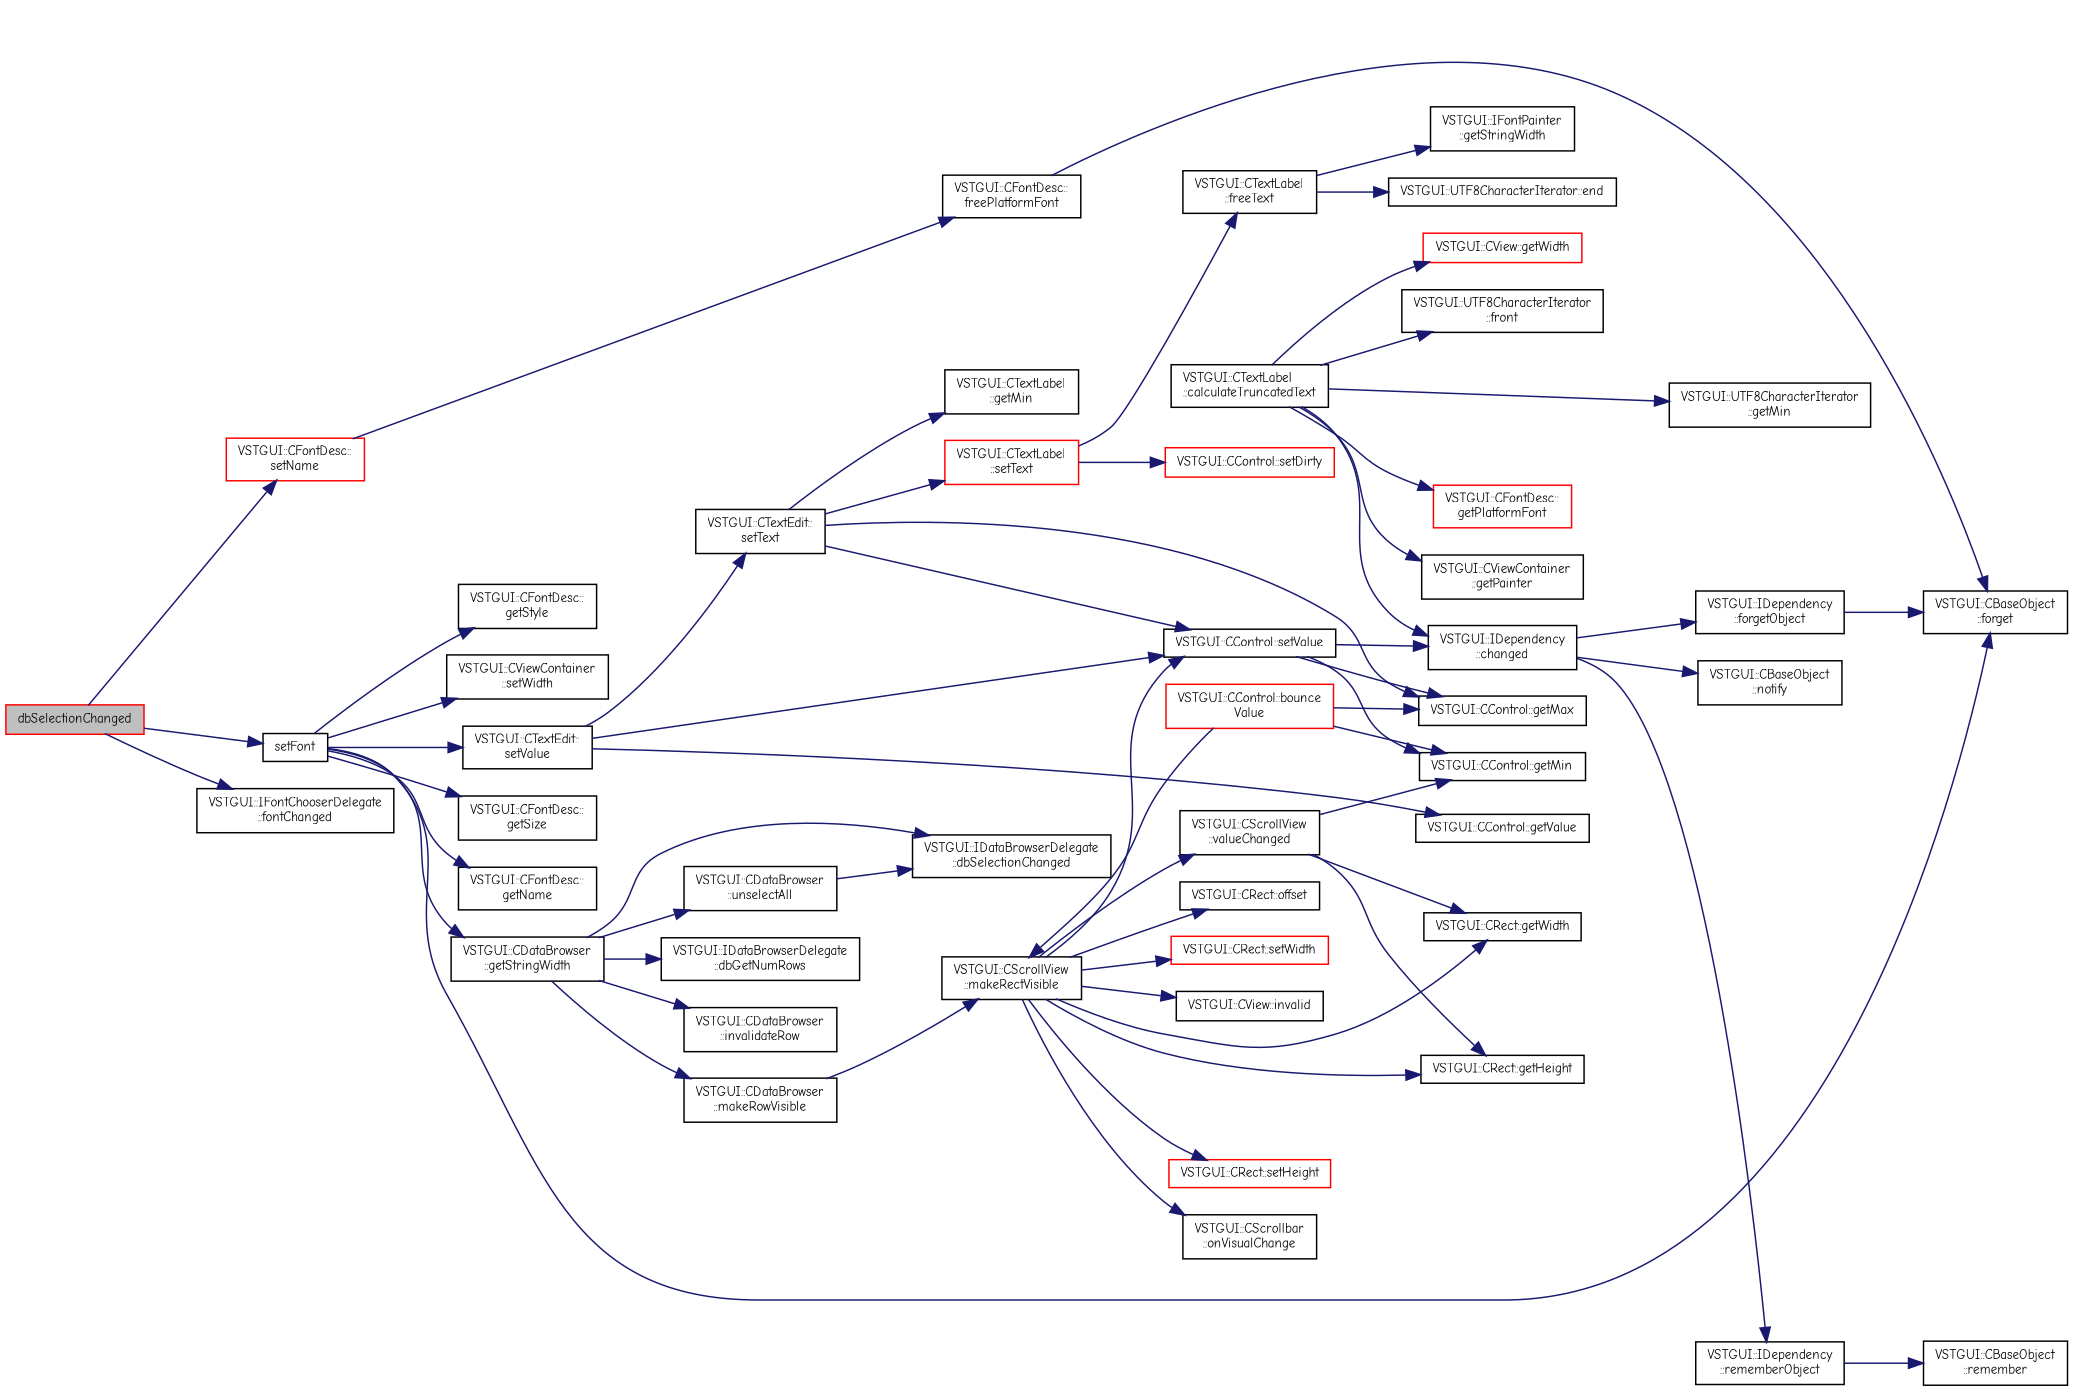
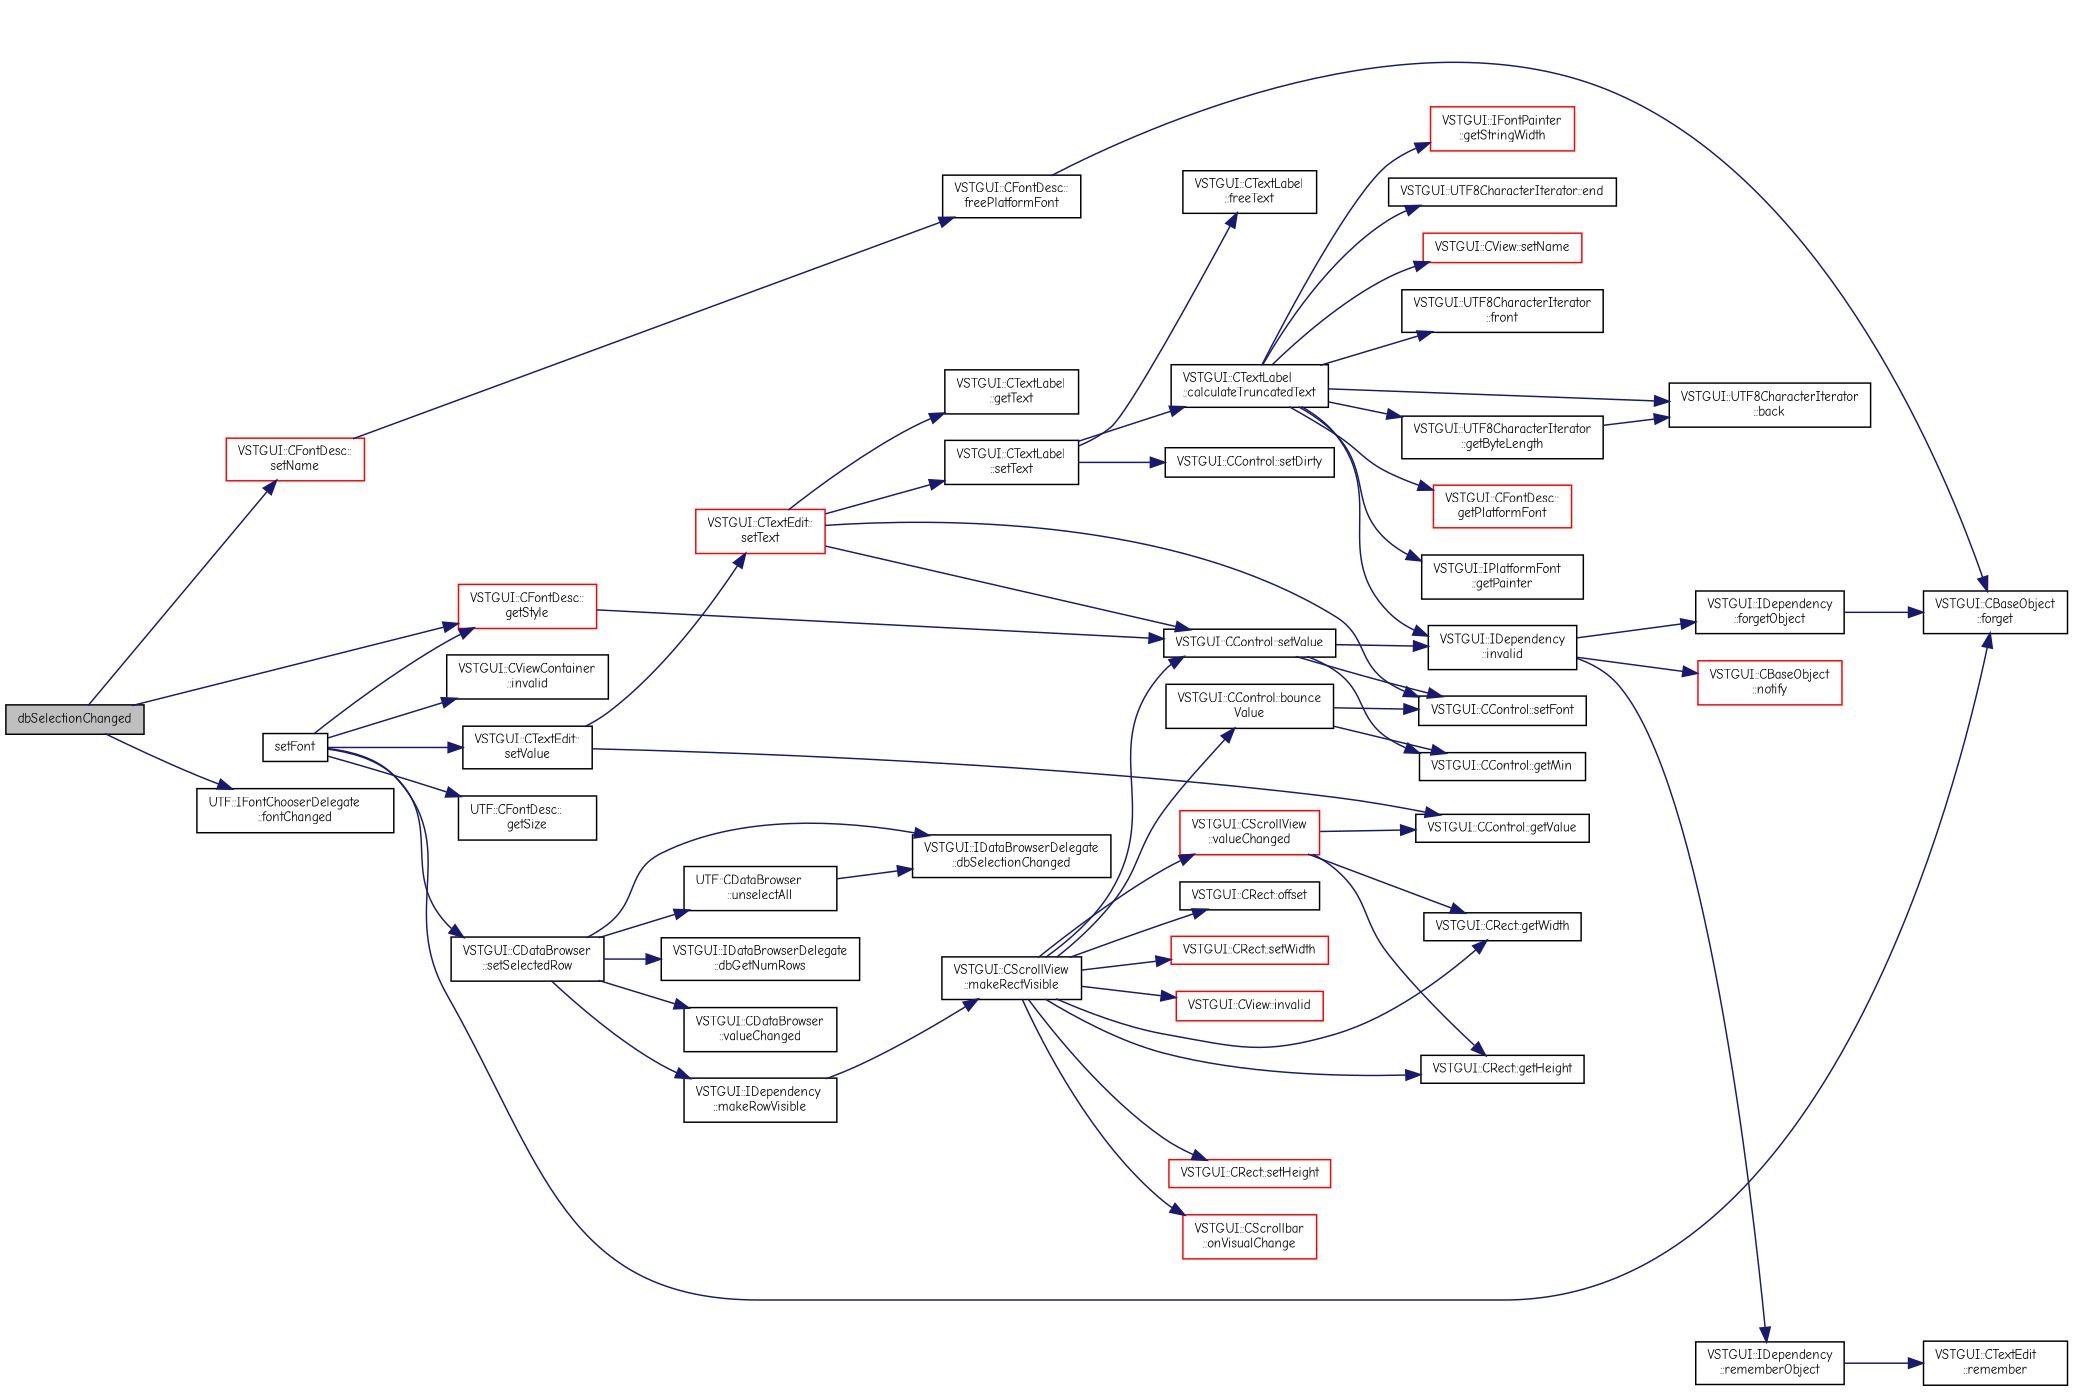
(1503, 129) -> (1503, 129)
(1366, 163) -> (1327, 247)
(1345, 192) -> (1324, 278)
(1503, 248) -> (1503, 248)
(1012, 392) -> (1012, 392)
(1770, 405) -> (1770, 405)
none -> (1125, 426)
none -> (1503, 437)
(1012, 462) -> (1012, 462)
(1250, 462) -> (1250, 462)
(760, 531) -> (760, 531)
(1503, 577) -> (1503, 577)
(528, 606) -> (528, 606)
(1503, 648) -> (1503, 648)
(528, 677) -> (528, 677)
(1770, 683) -> (1770, 683)
(871, 698) -> (873, 624)
(1250, 706) -> (1250, 706)
(1503, 711) -> (1503, 711)
(75, 720) -> (75, 720)
(196, 735) -> (288, 666)
(1390, 796) -> (1360, 831)
(295, 811) -> (295, 811)
(528, 818) -> (528, 818)
(1142, 823) -> (1142, 850)
(1250, 833) -> (1250, 833)
(528, 889) -> none
(760, 889) -> (760, 889)
(528, 959) -> (528, 959)
(1250, 1006) -> (1250, 1006)
(760, 1030) -> (760, 1030)
(760, 1100) -> (760, 1100)
(1250, 1237) -> (1250, 1237)
(1996, 1363) -> (1996, 1363)
